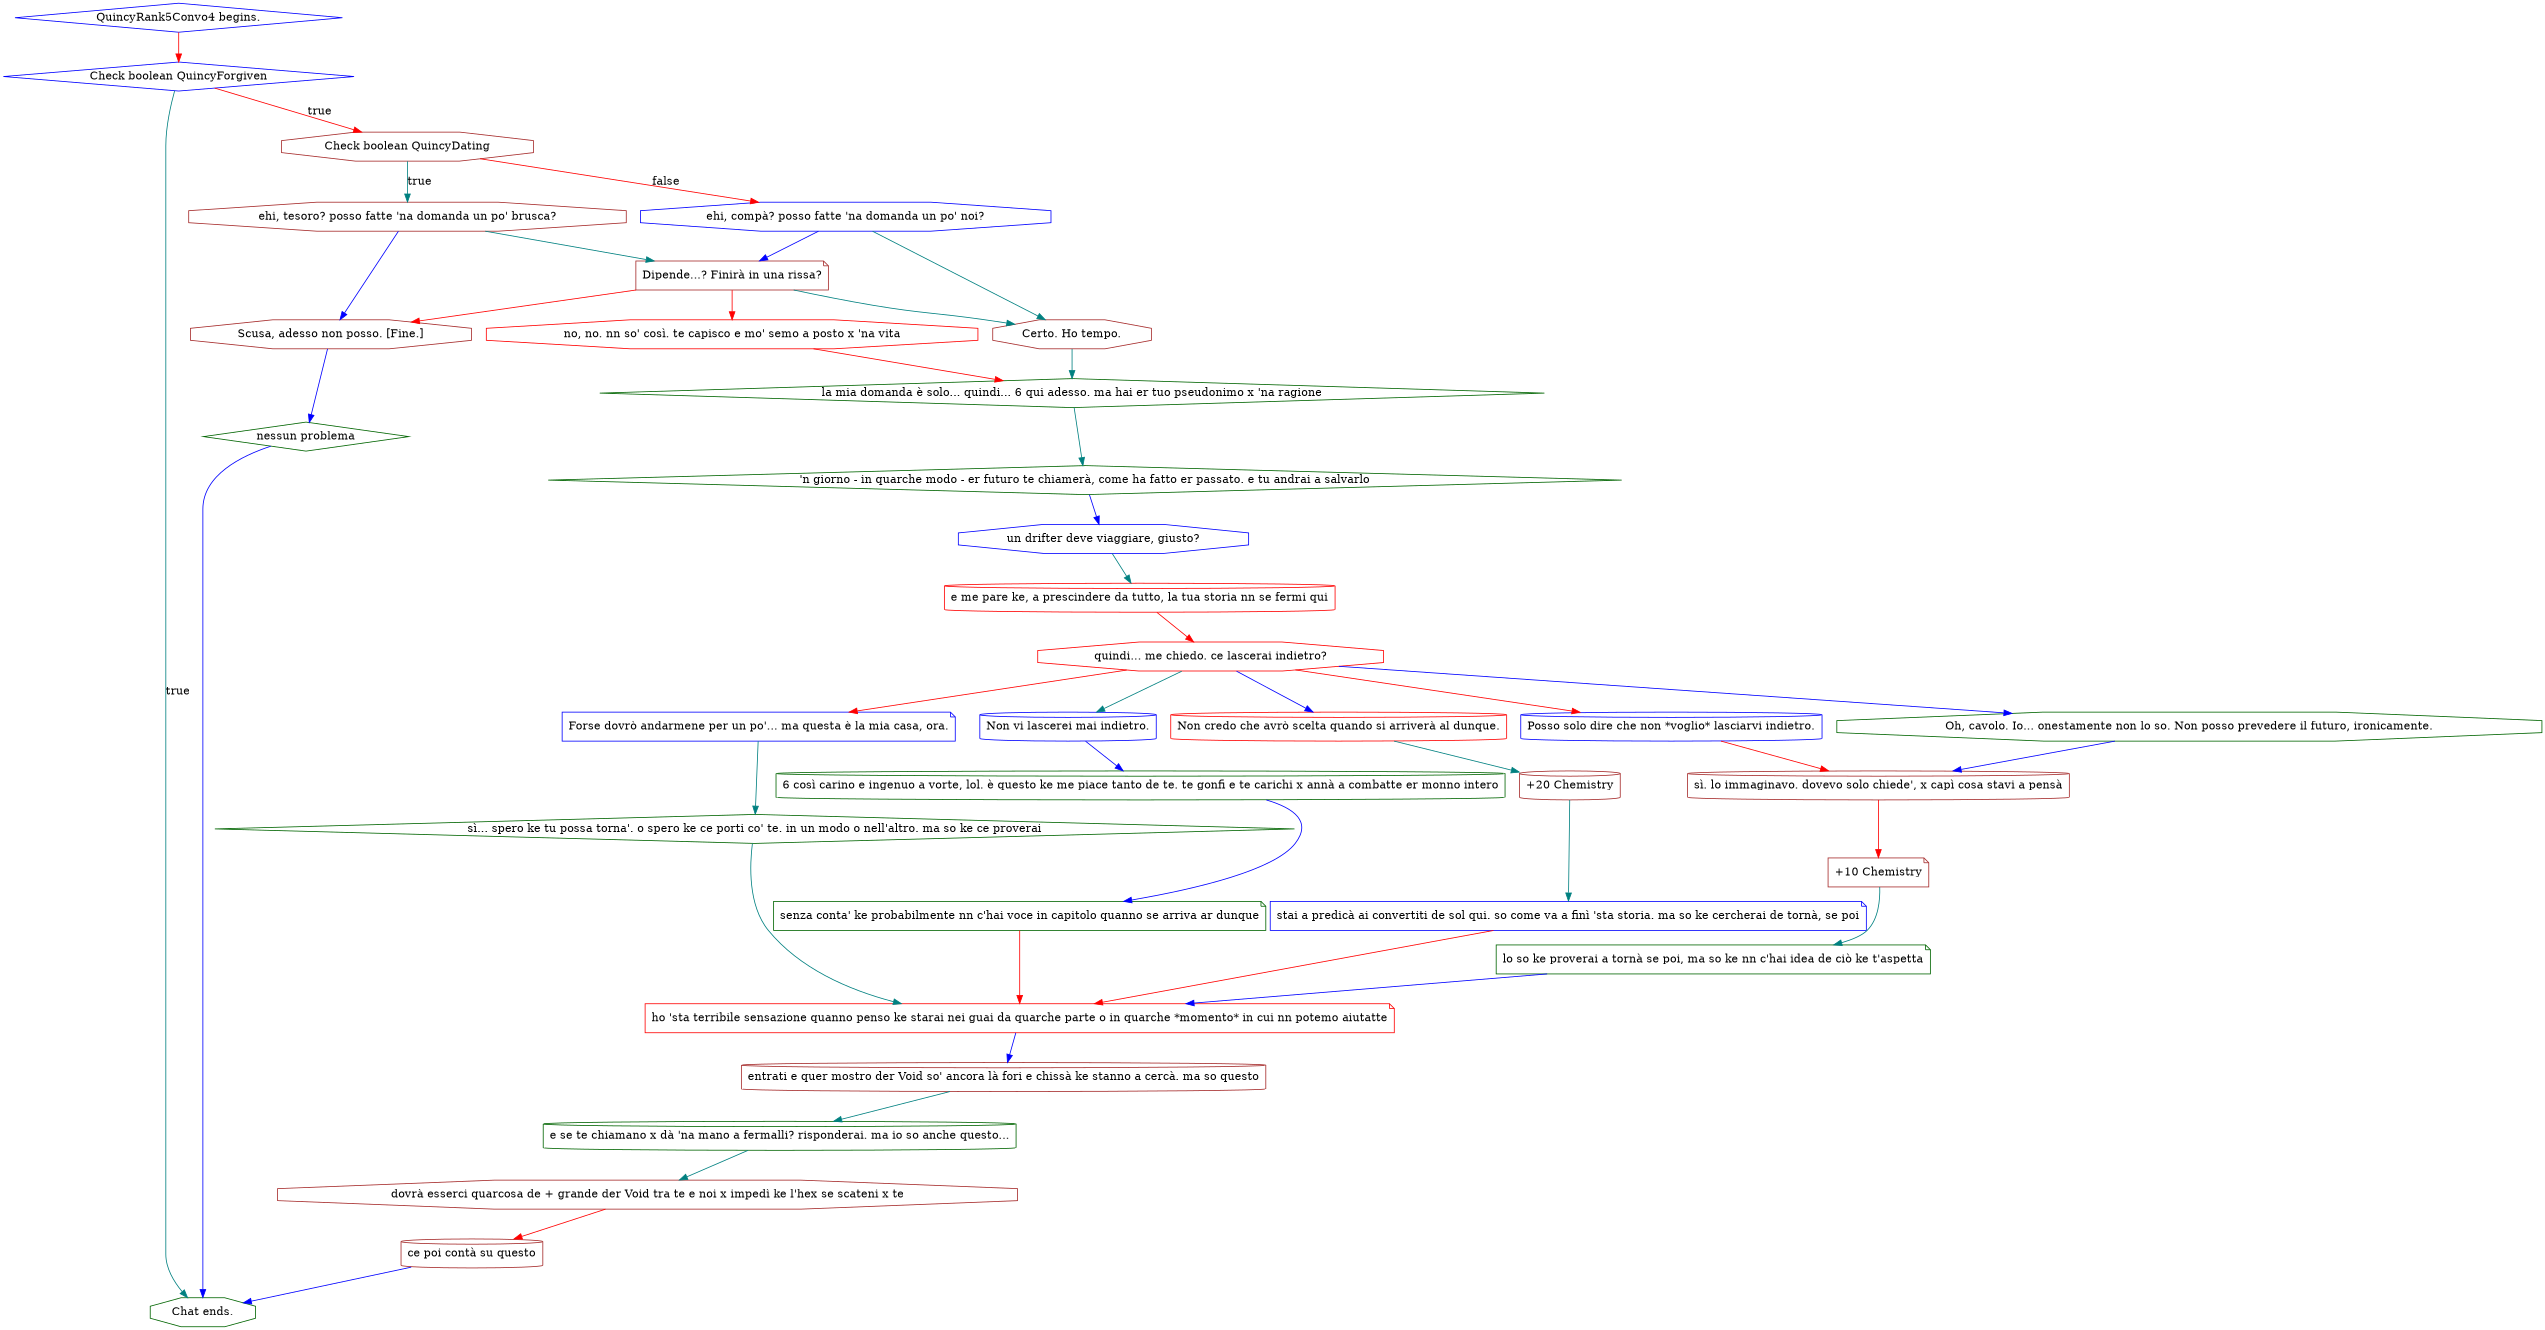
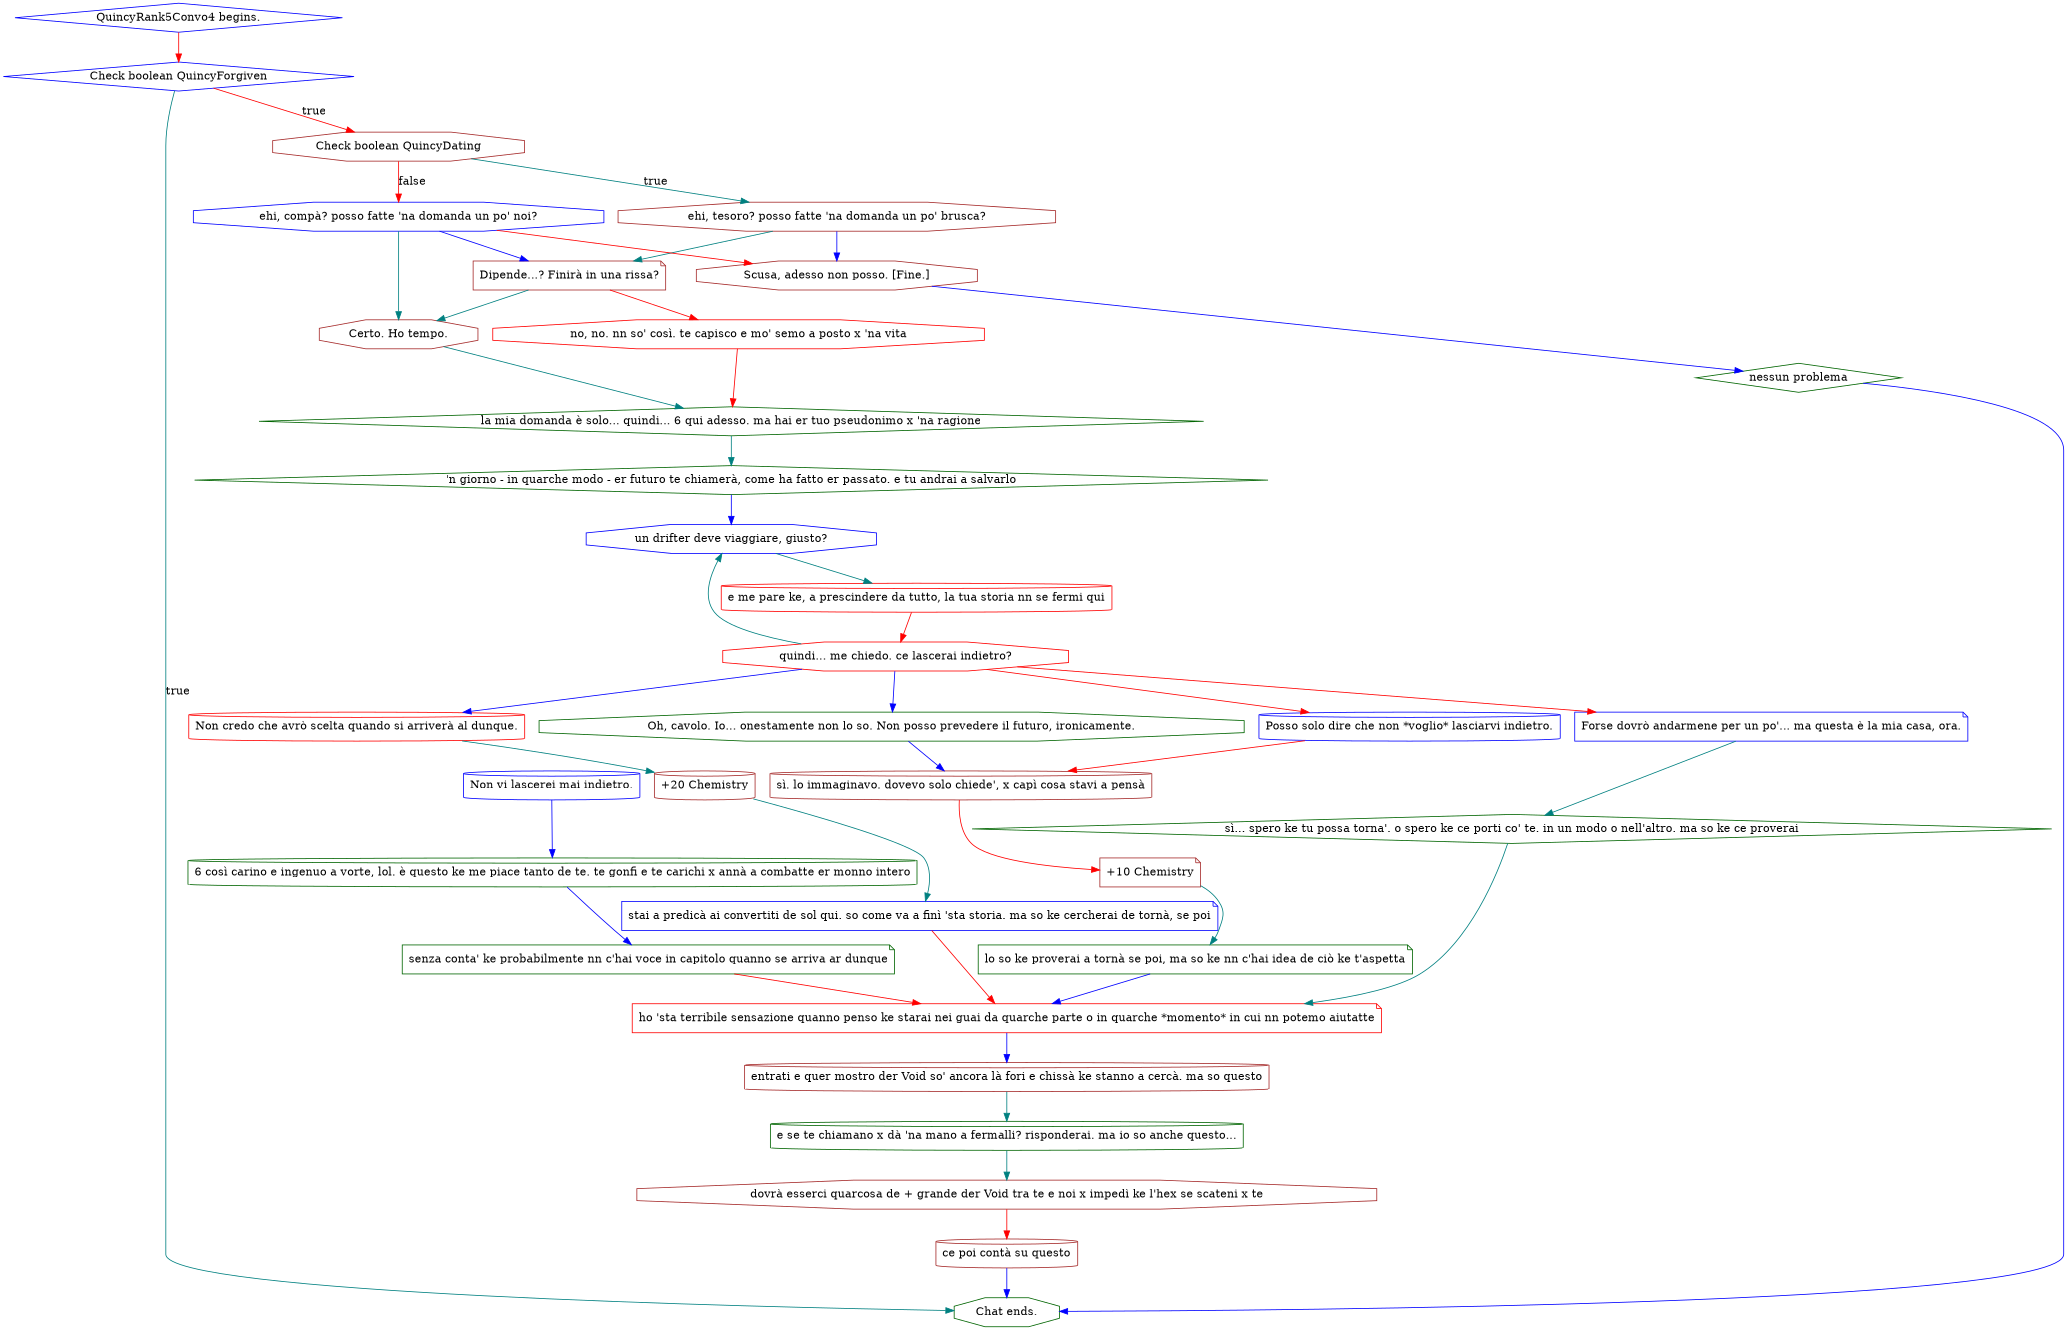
(528, 305) -> (621, 246)
(1143, 690) -> (730, 624)
